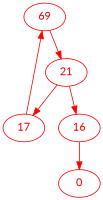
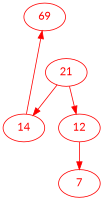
(54, 41) -> none
(24, 128) -> (24, 128)
(79, 128) -> (79, 128)
(79, 183) -> (79, 183)
